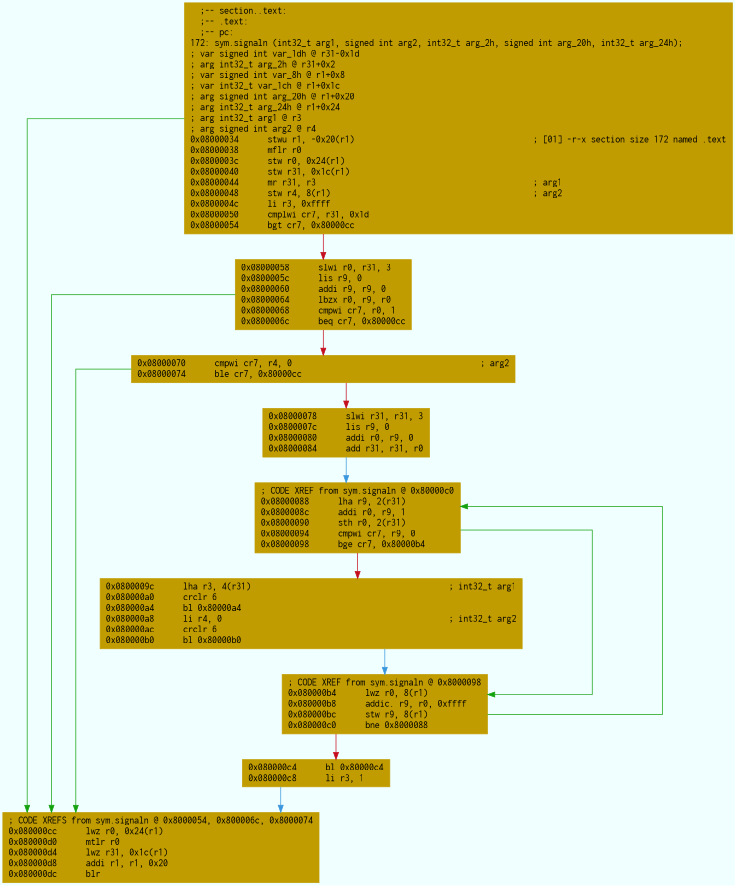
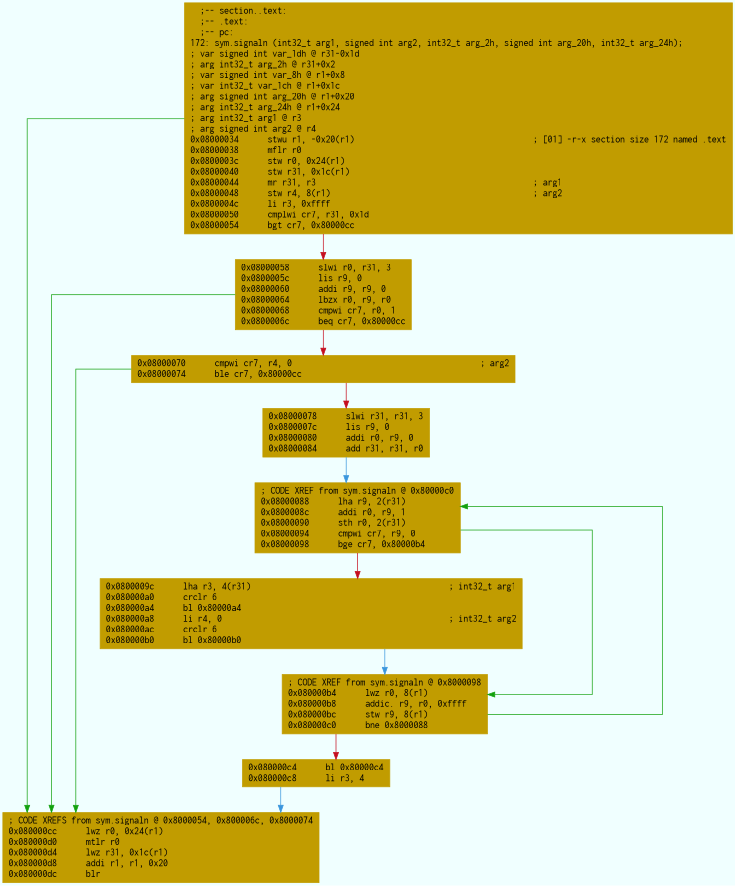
(316, 773) -> (316, 773)
